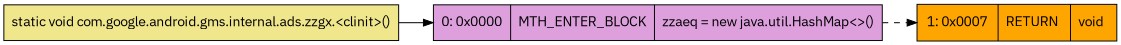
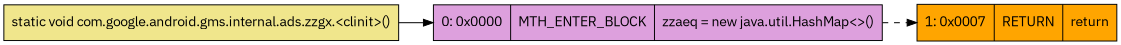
(1091, 22) -> (1090, 22)
